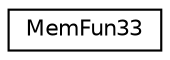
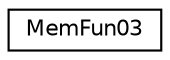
(85, 30) -> (85, 30)
